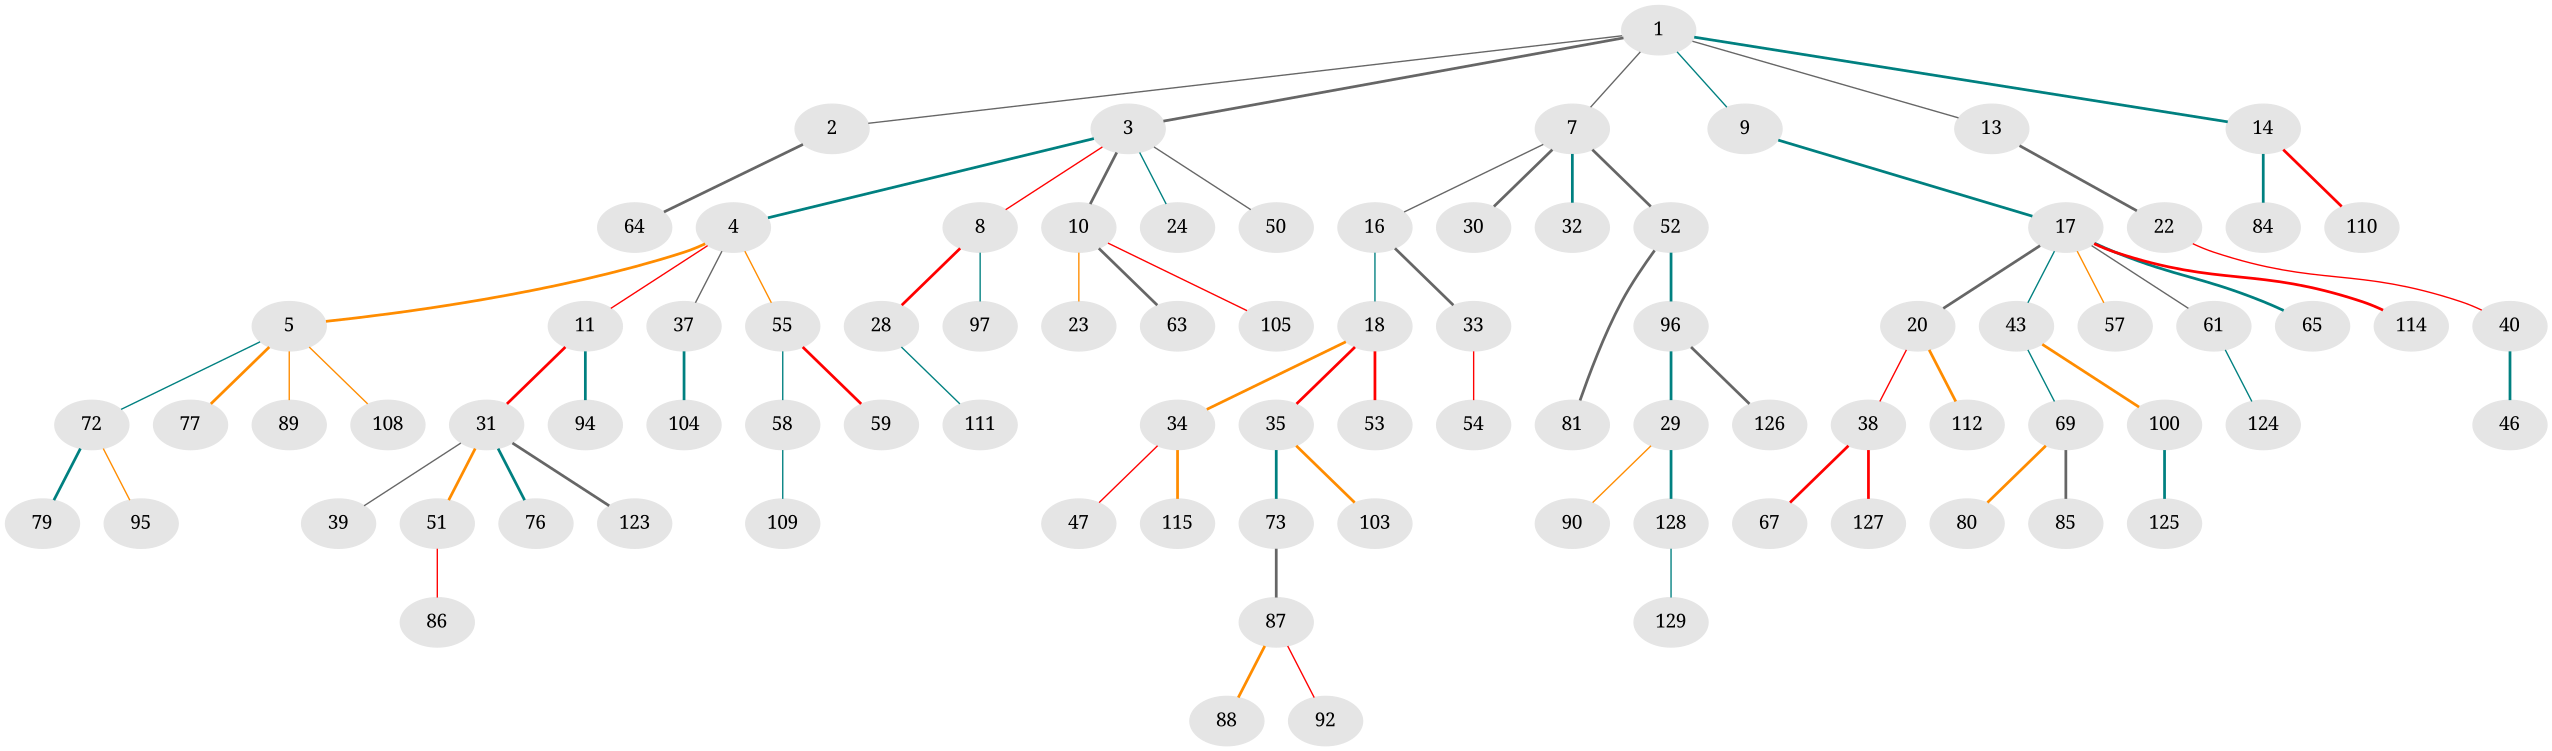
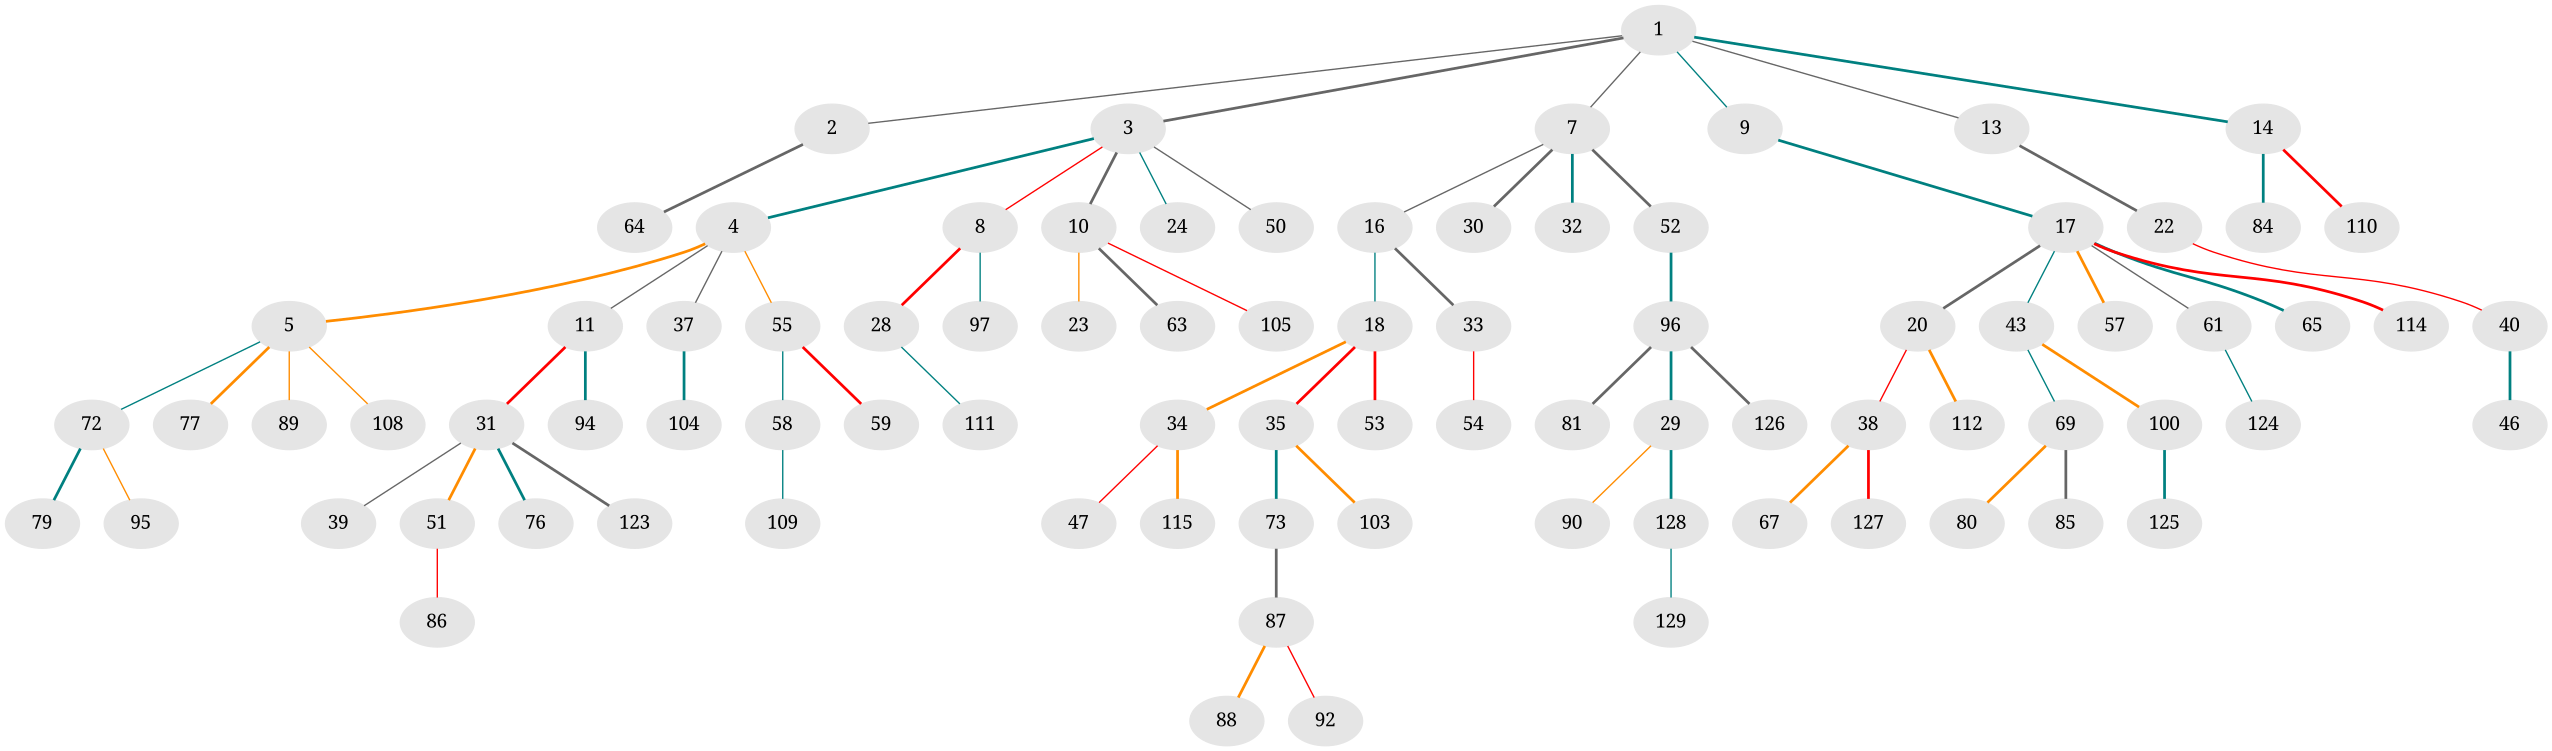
(659, 277) -> (659, 277)
(2091, 277) -> (2091, 277)
(1611, 322) -> (1622, 375)
(1819, 474) -> (1819, 474)
